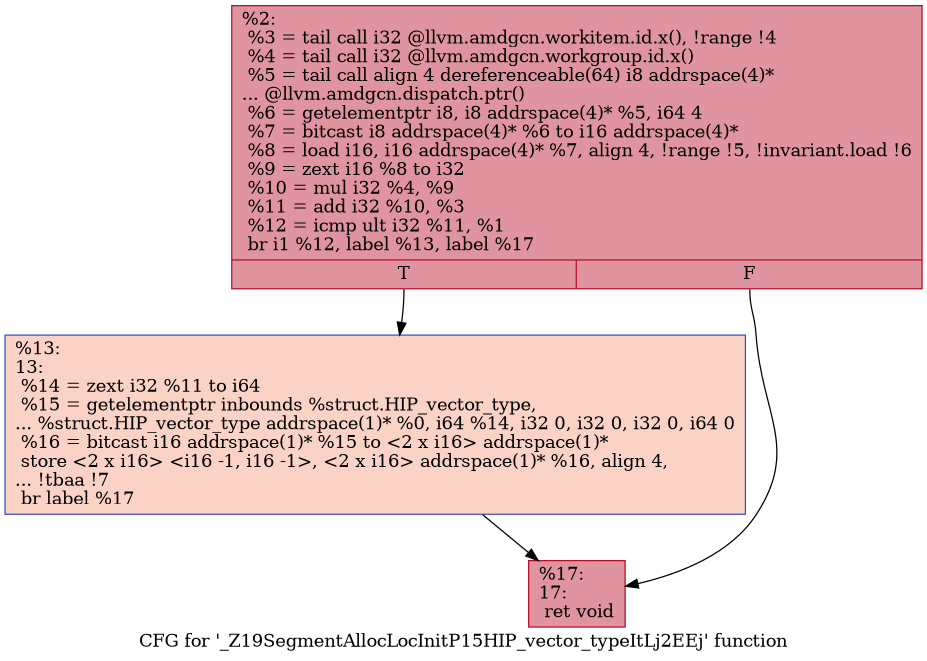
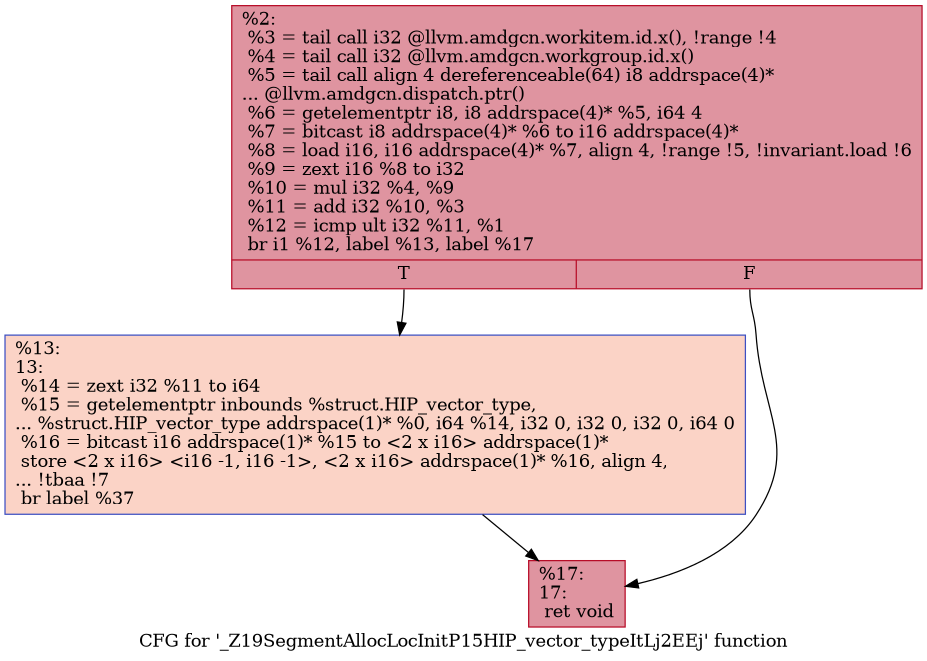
(75, 499) -> (75, 499)
